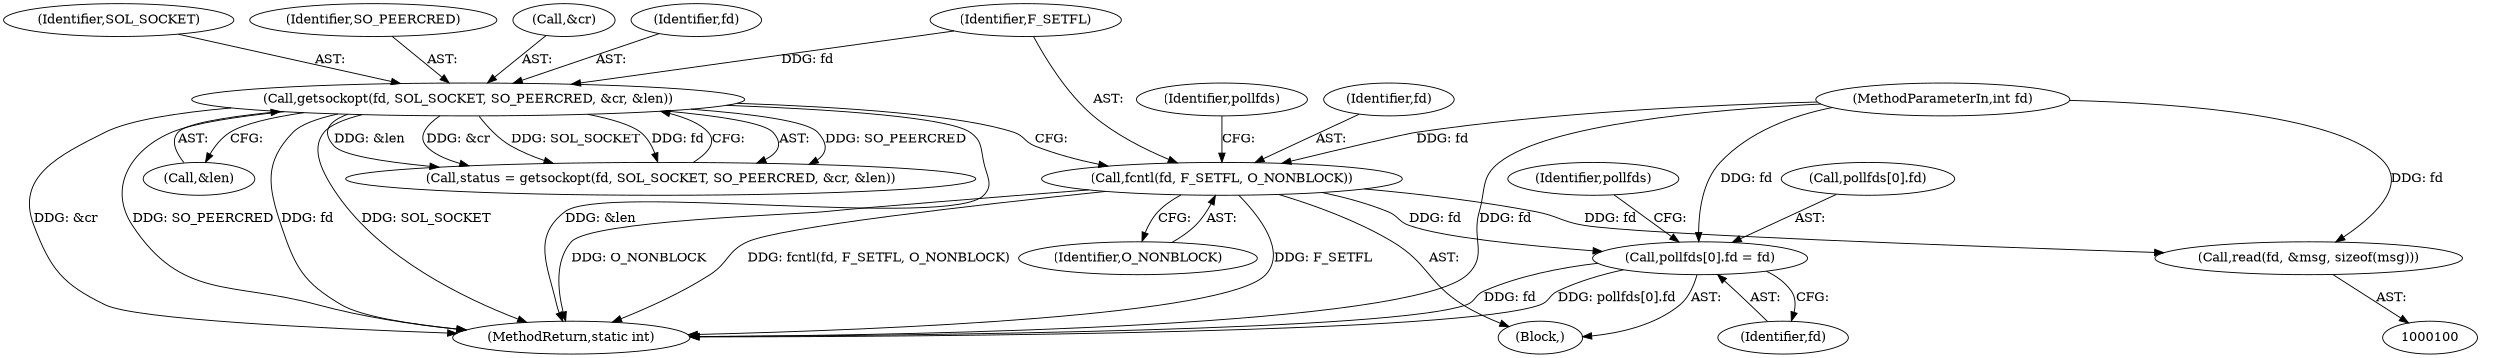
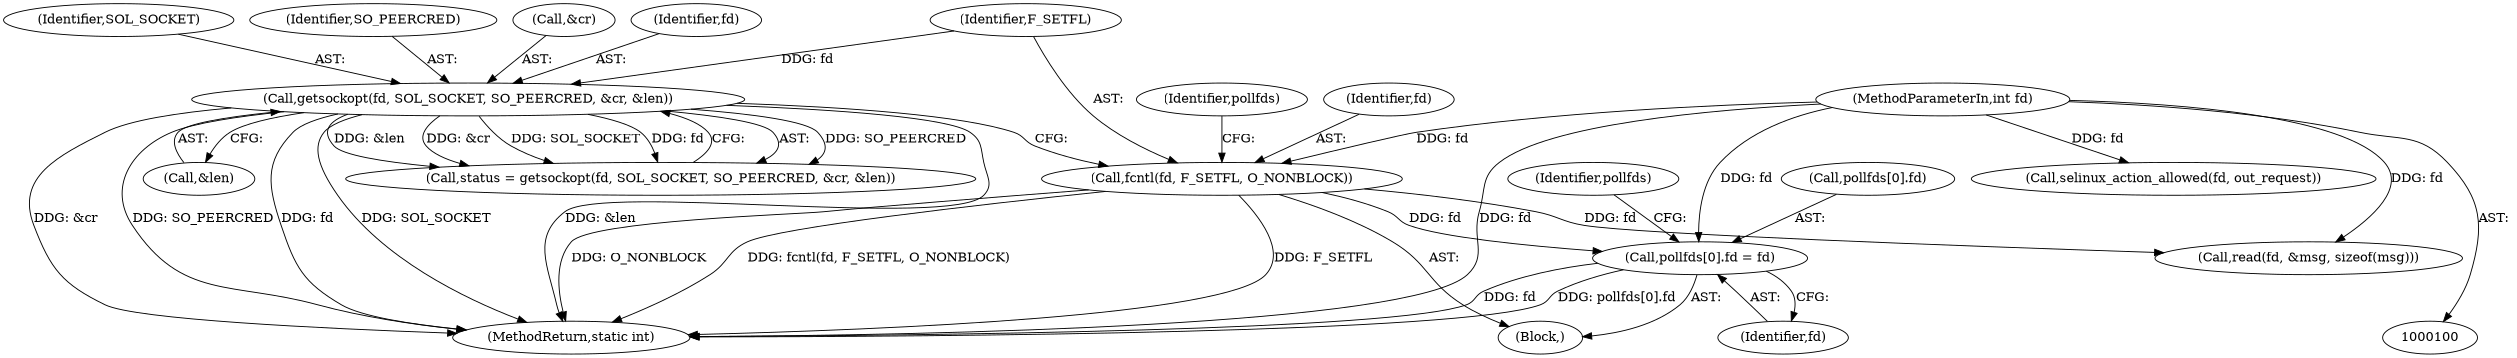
none -> (2174, 179)
(1138, 258) -> none
(2367, 296) -> (2345, 129)
